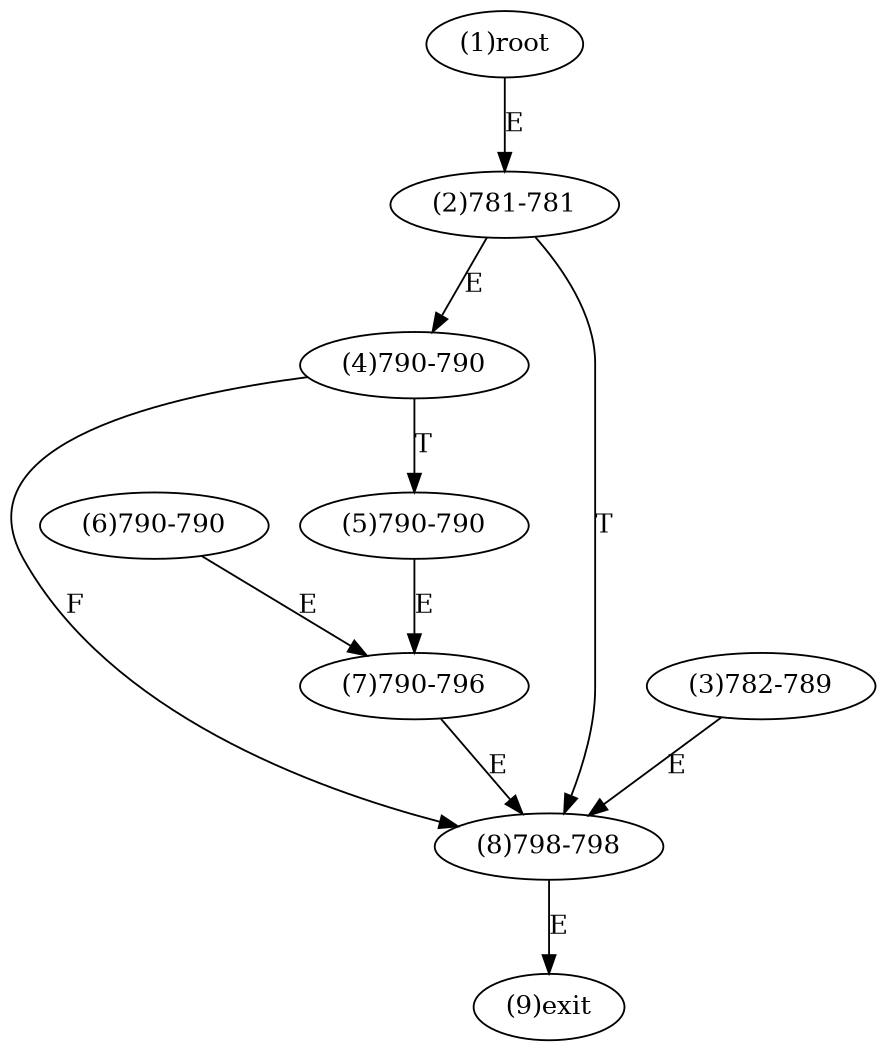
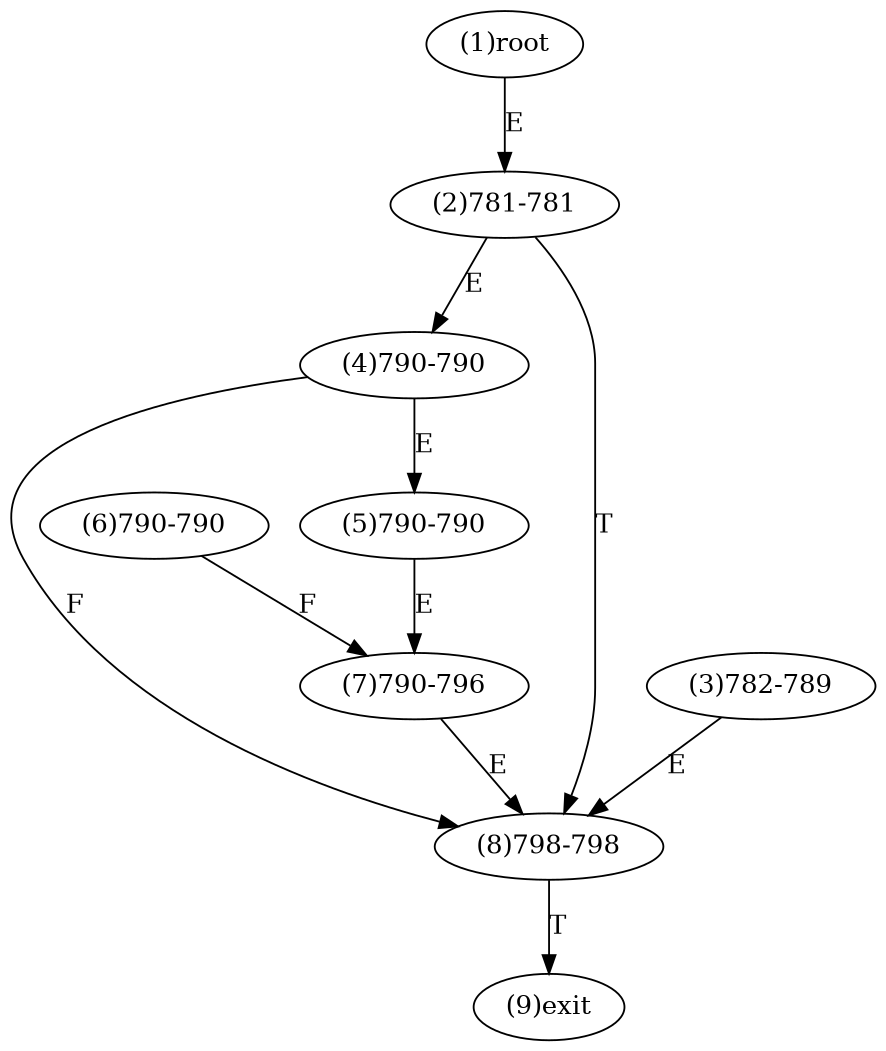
(424, 445) -> (425, 445)
(308, 606) -> (307, 606)
(559, 927) -> (558, 927)
